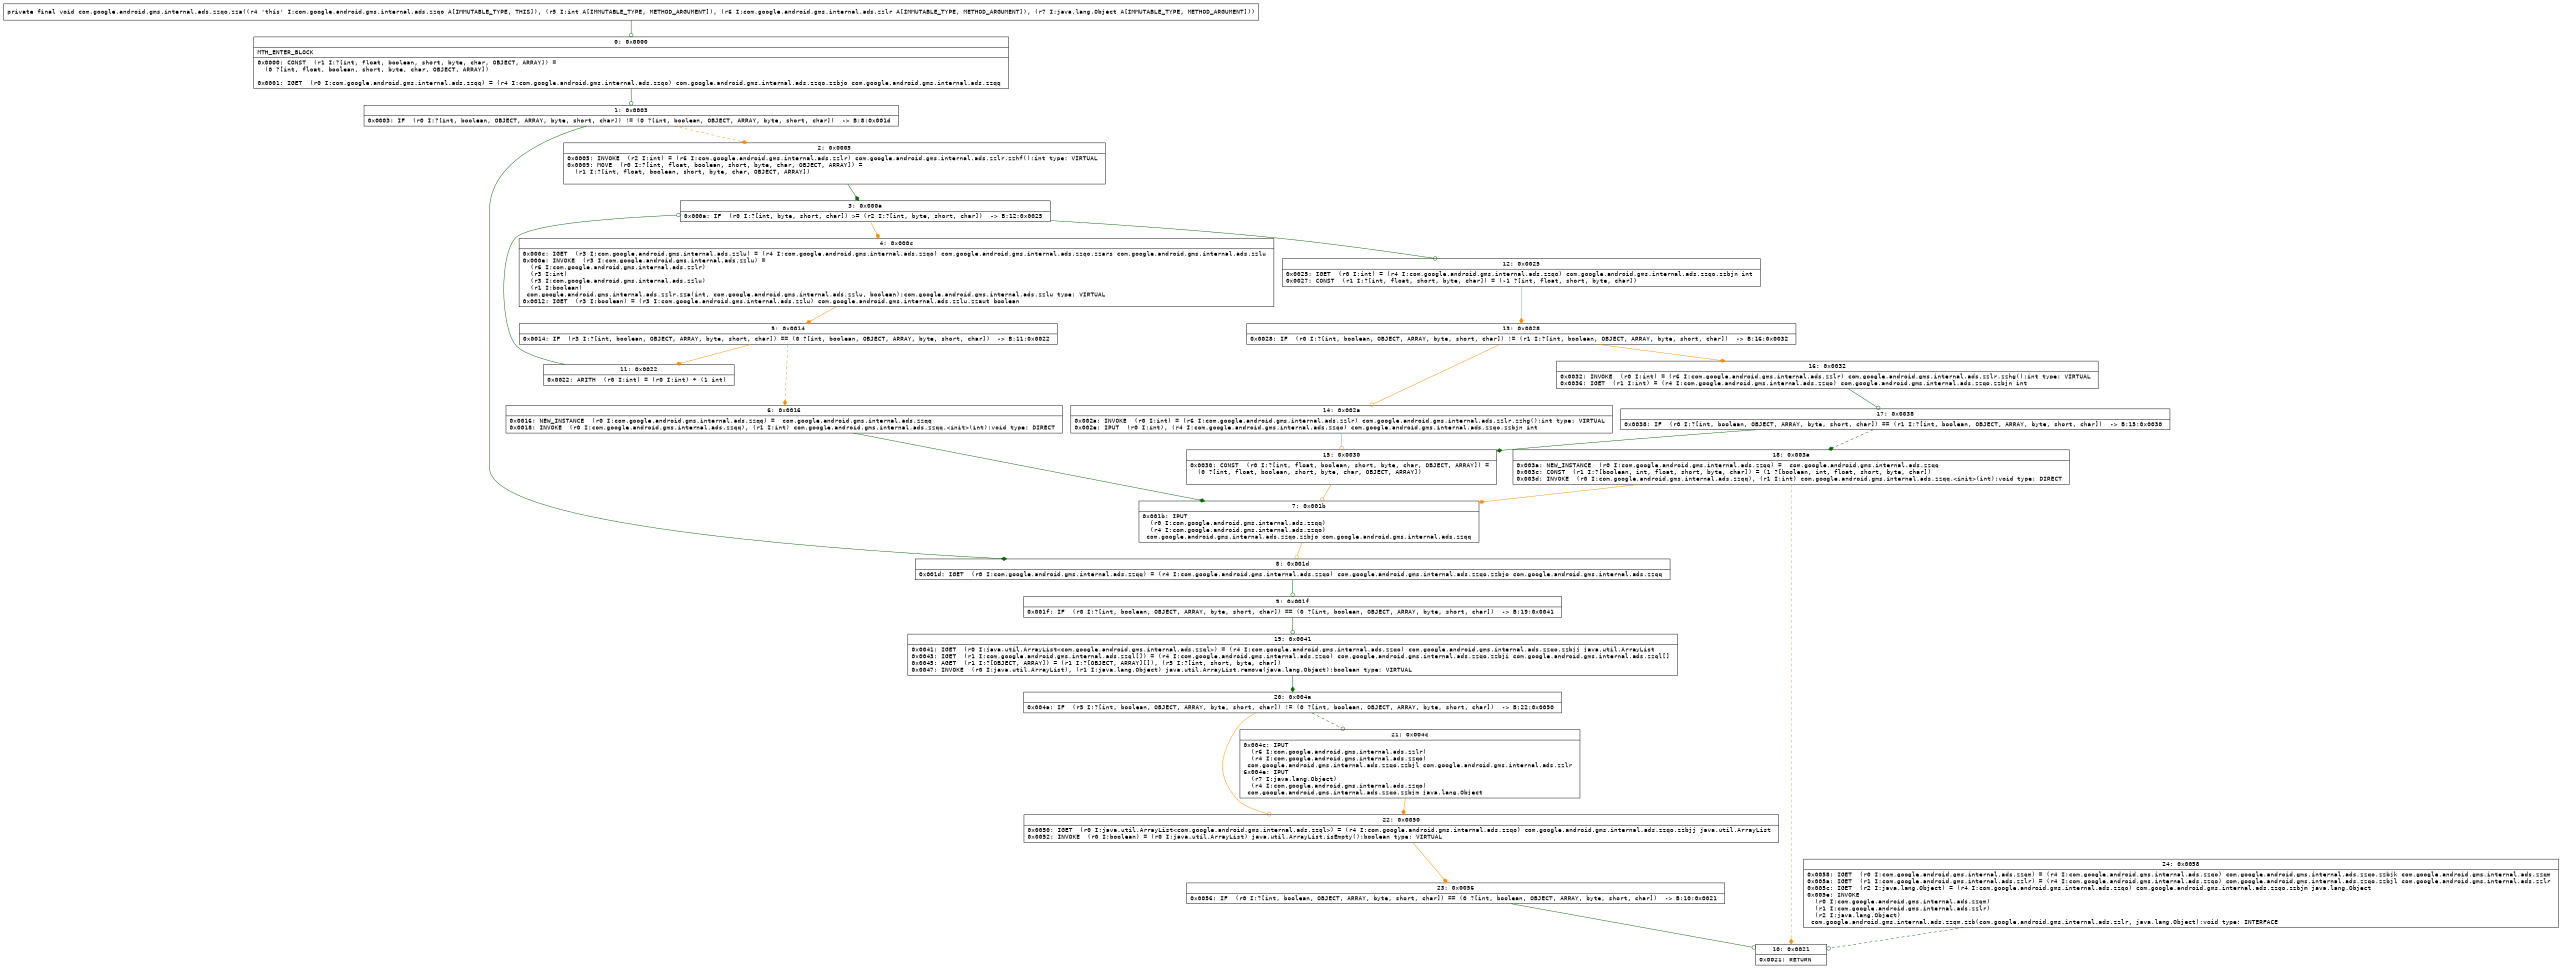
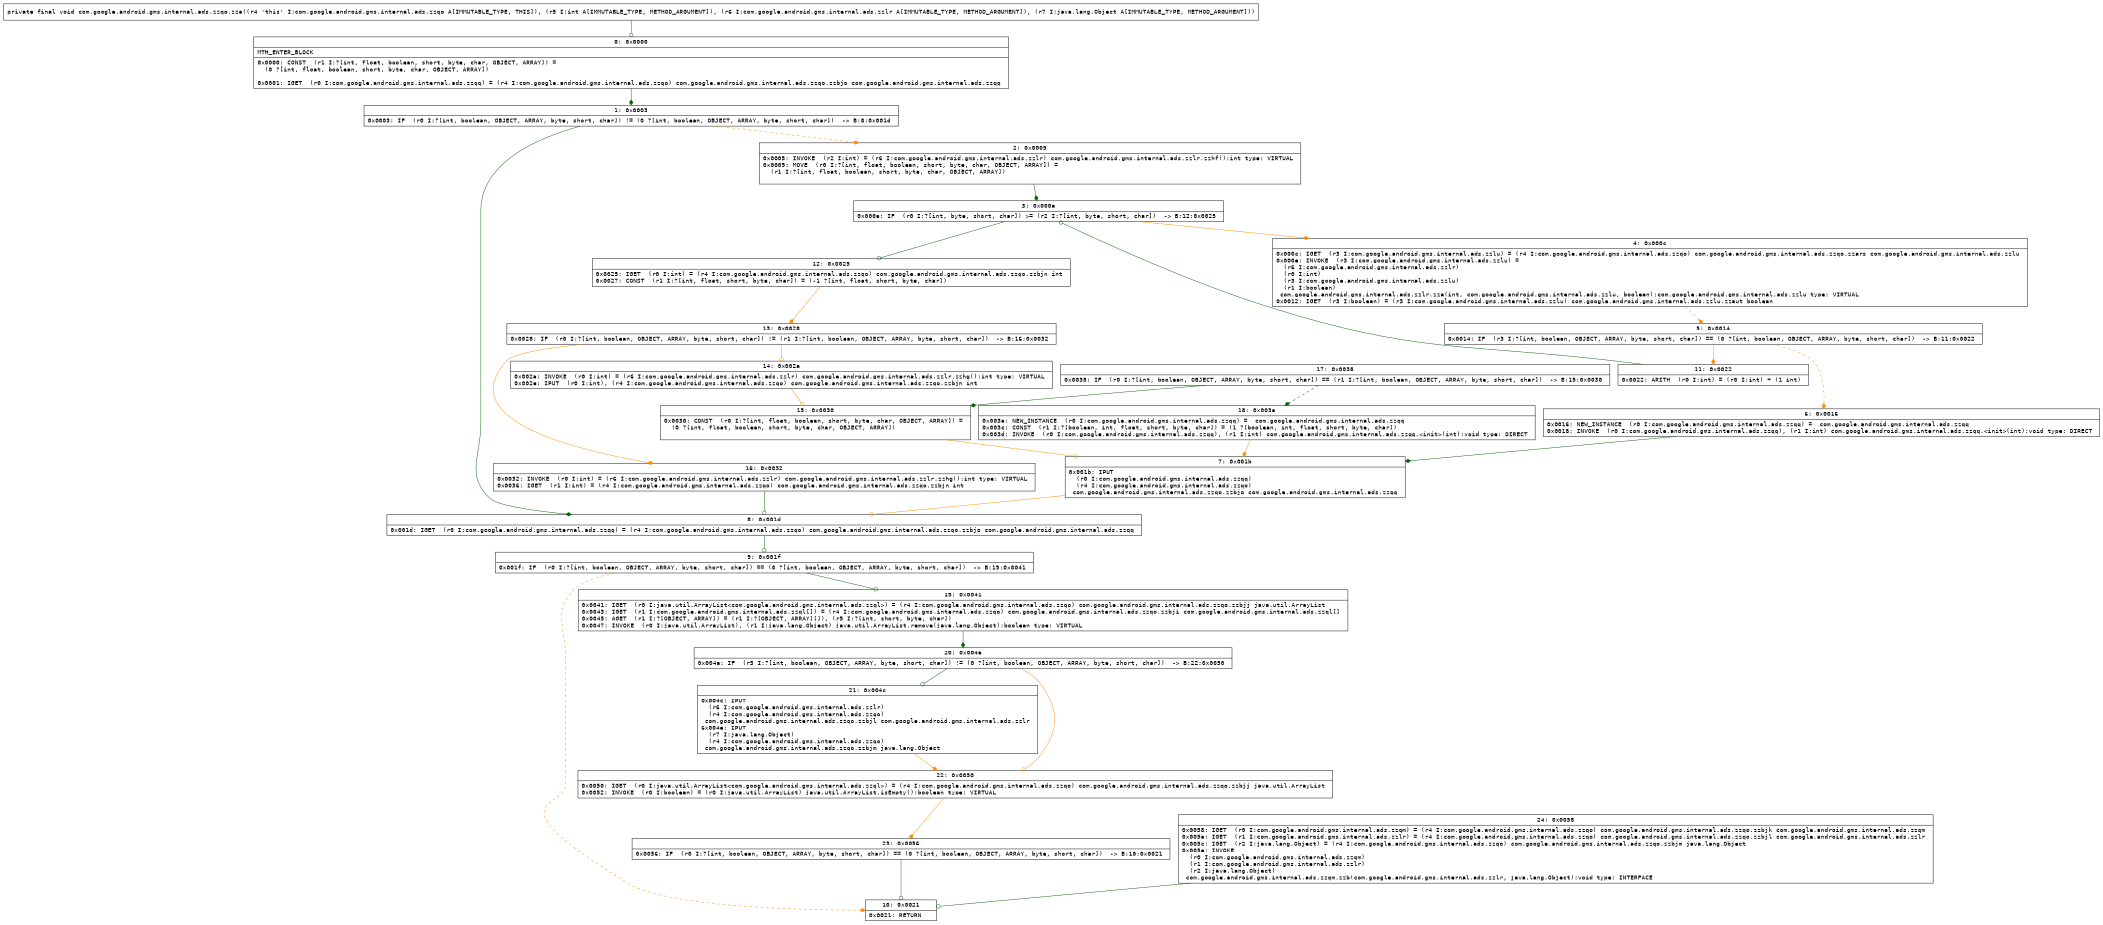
(631, 95) -> (631, 94)
(545, 274) -> (1299, 274)
(824, 314) -> (1692, 313)
(1862, 398) -> (764, 501)
(1791, 712) -> (564, 839)
(1327, 720) -> (936, 676)
(1897, 938) -> (1065, 895)
